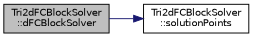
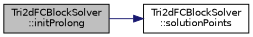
(56, 19) -> (56, 19)
